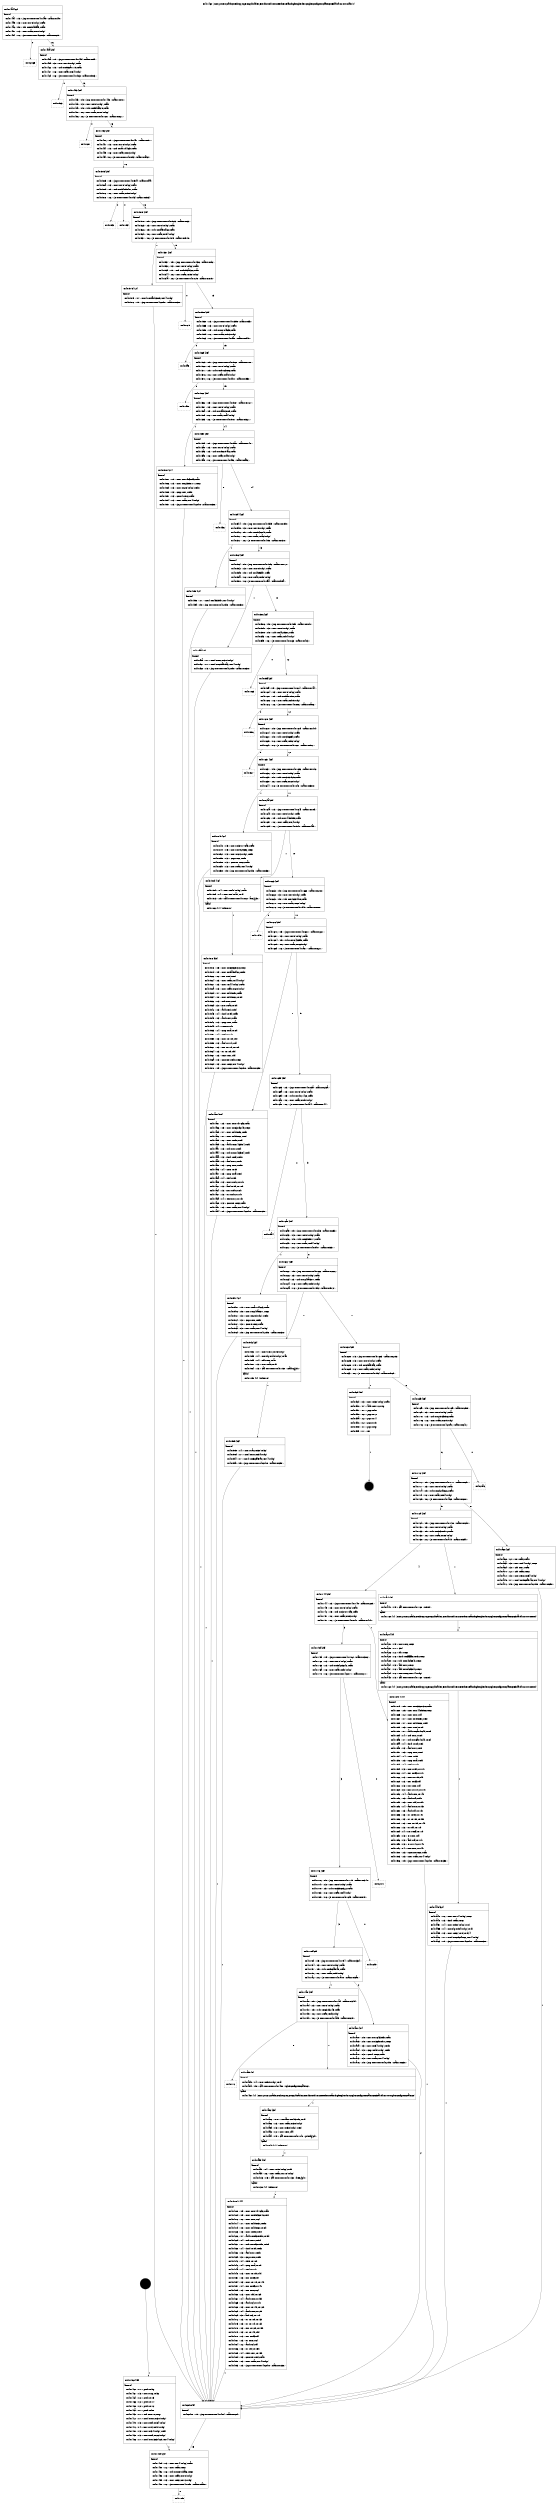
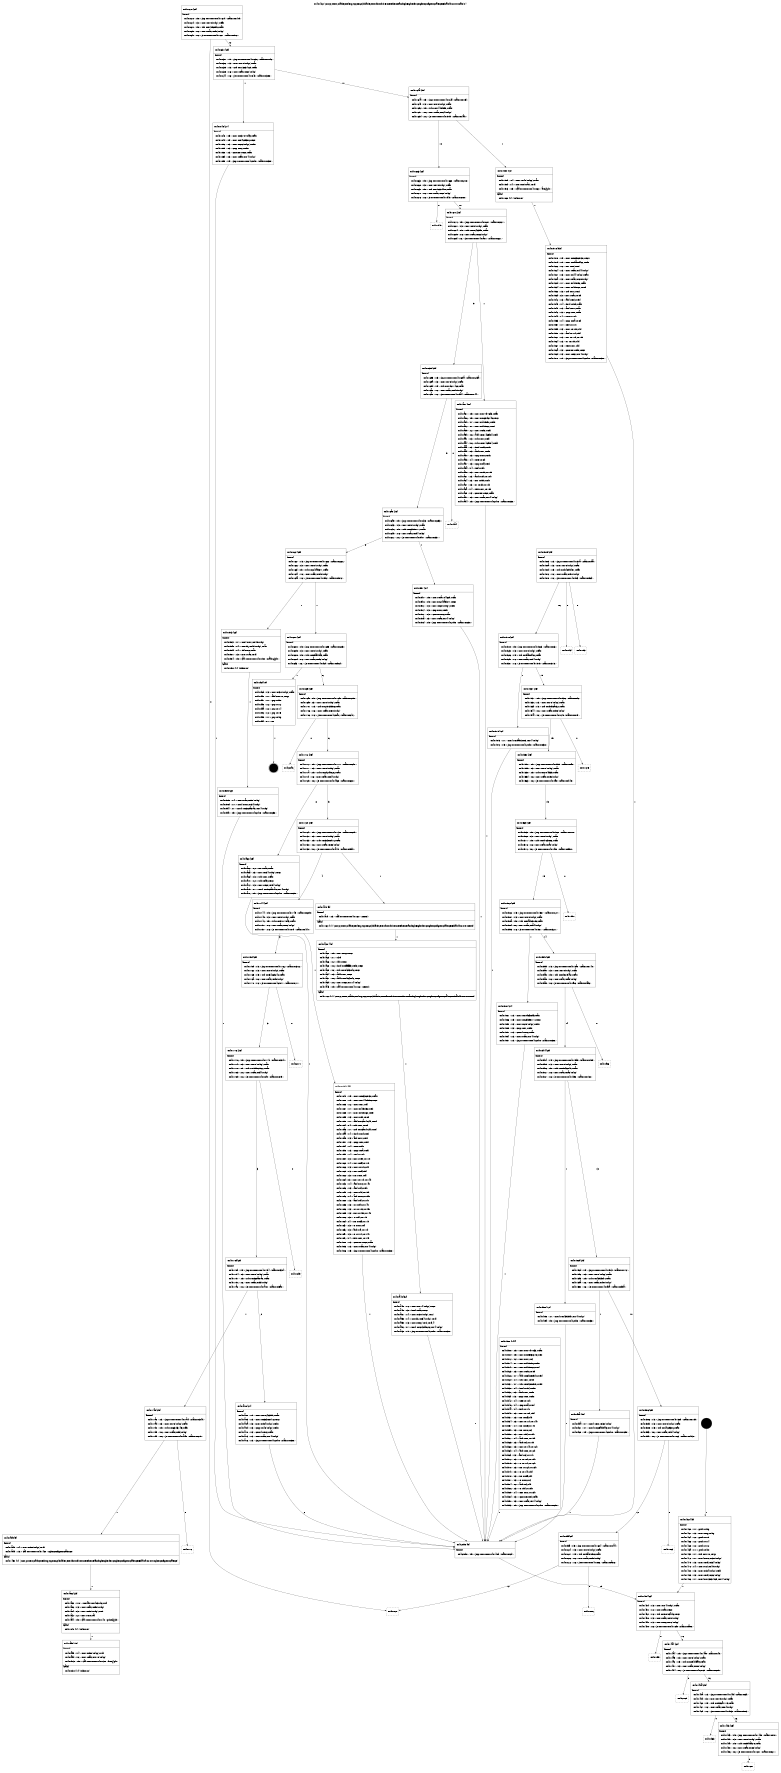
(124, 144) -> none
(185, 366) -> none
(288, 711) -> (481, 1594)
none -> (679, 1635)
(275, 2194) -> none
